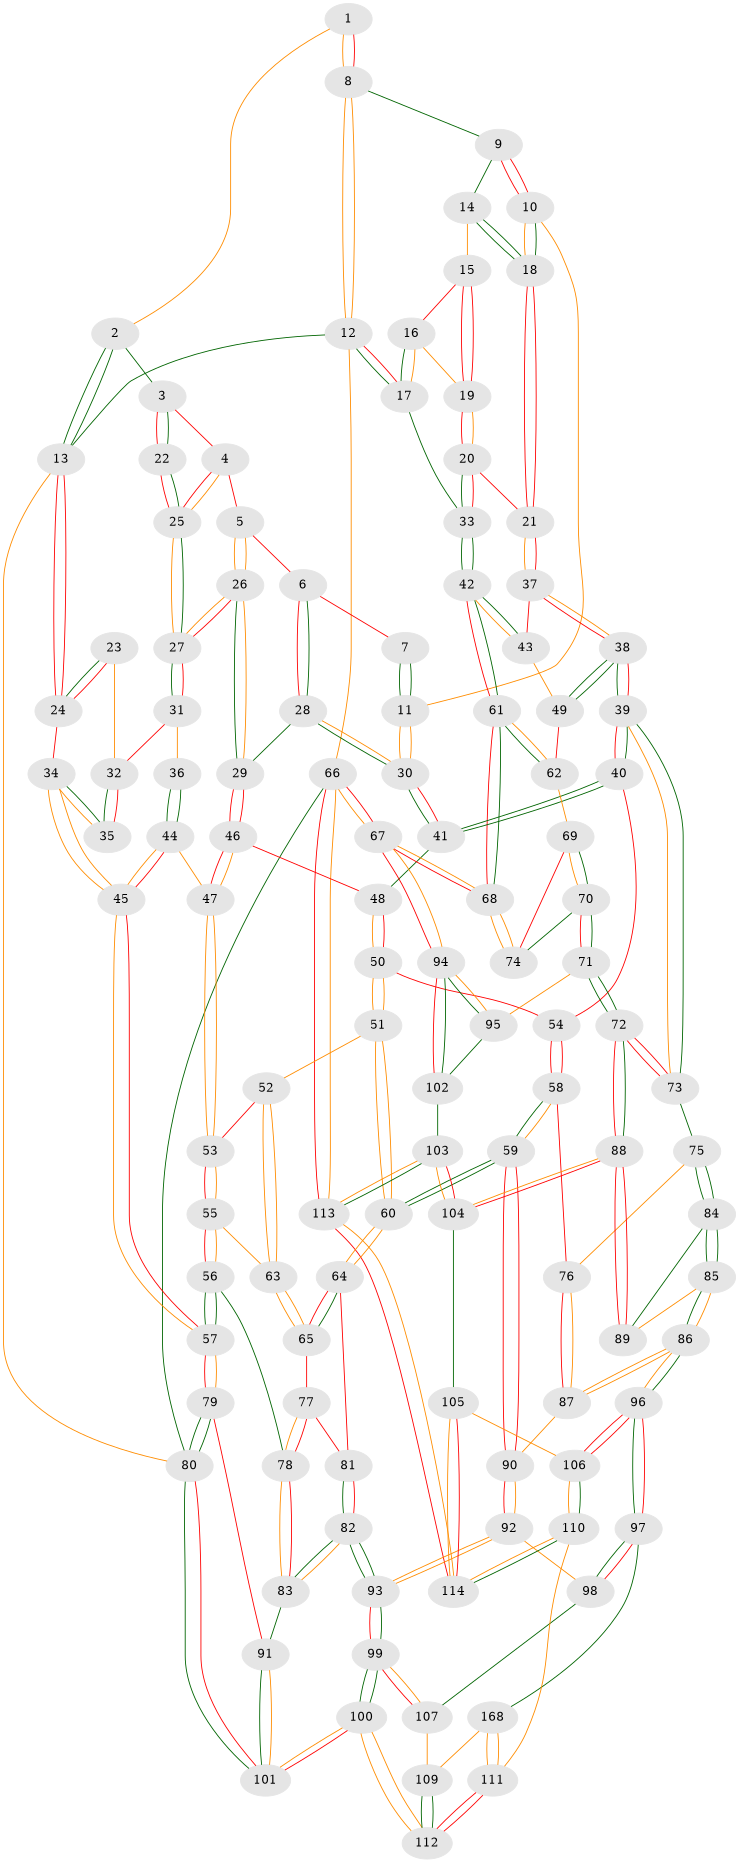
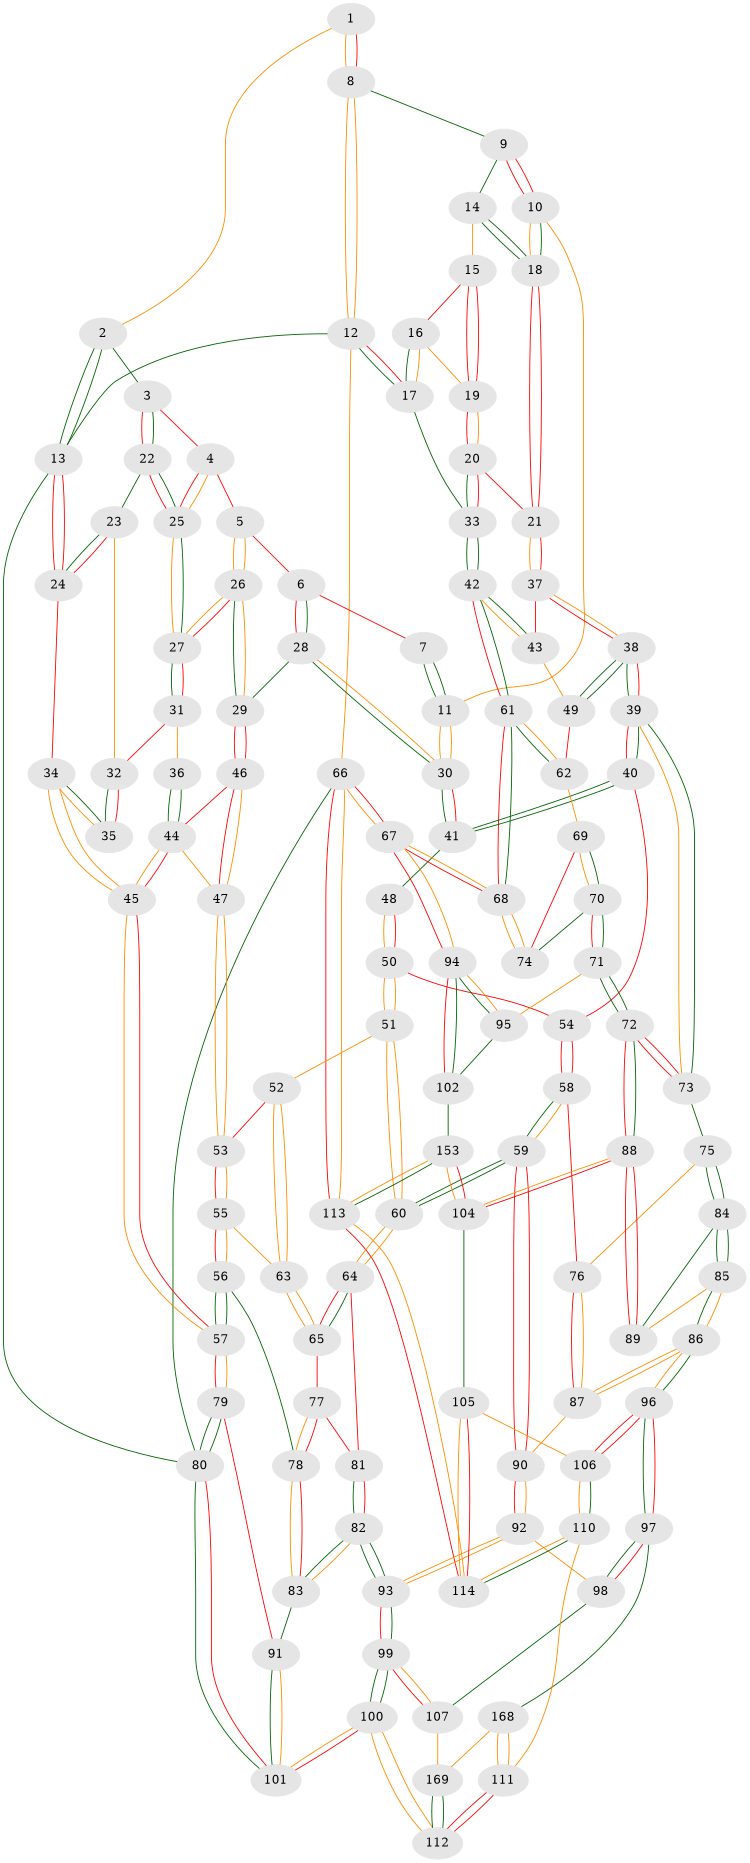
none -> (131, 491)
(306, 868) -> (206, 805)
(3, 1011) -> (3, 1016)
(438, 1151) -> (448, 1151)
(427, 1780) -> (438, 1780)
